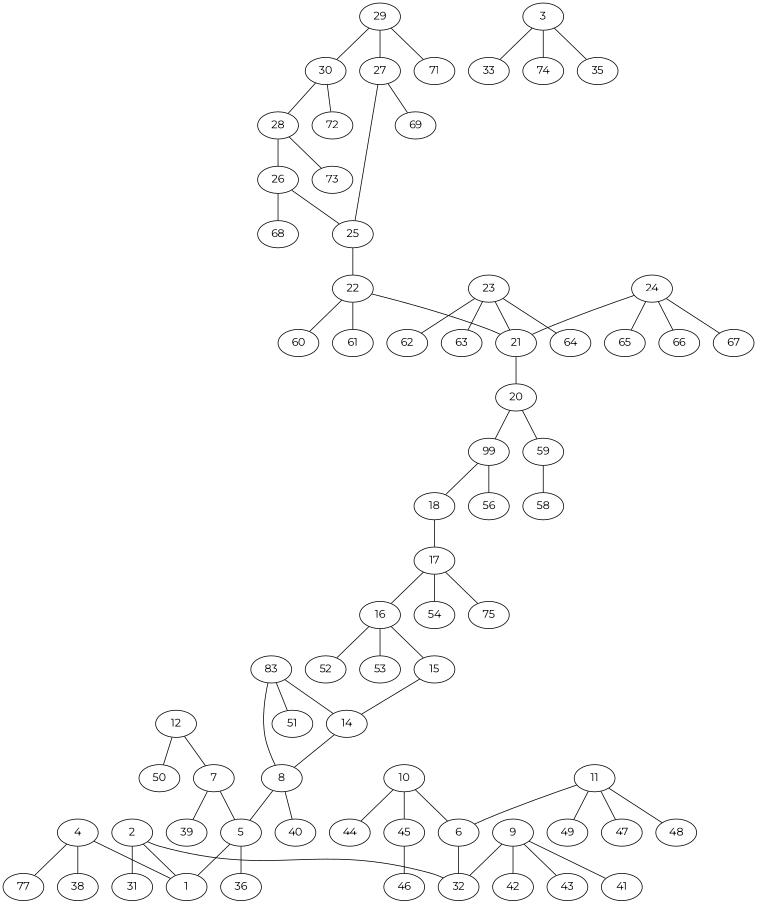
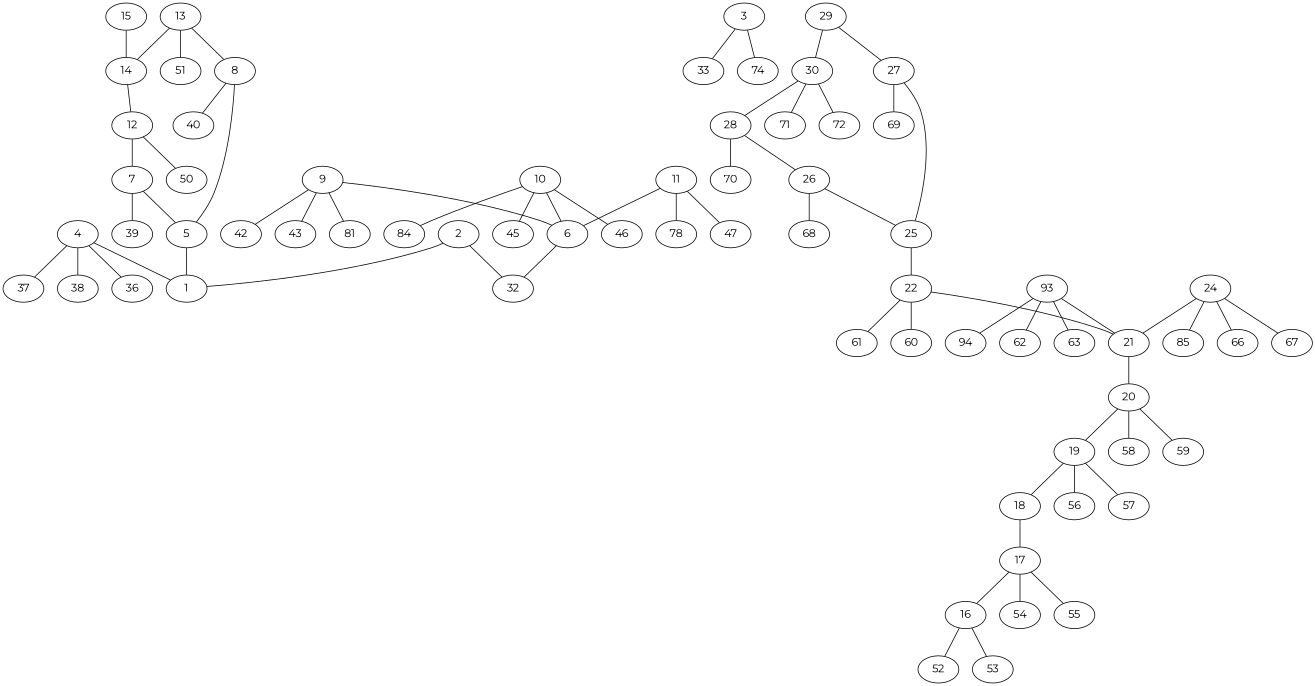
(407, 44) -> (799, 98)
(598, 71) -> none
(332, 180) -> (731, 180)
(489, 289) -> (1047, 289)
(570, 343) -> (966, 343)
(625, 343) -> (1183, 343)
(489, 452) -> (1074, 452)
(543, 479) -> (1129, 425)
none -> (1129, 506)
(489, 615) -> (1074, 615)
(407, 642) -> none
(271, 669) -> (181, 17)
(314, 751) -> (129, 98)
(350, 833) -> (404, 234)
(567, 833) -> none
(676, 833) -> (676, 234)
(241, 855) -> (105, 261)
(404, 860) -> (581, 207)
(486, 860) -> (449, 198)
(23, 887) -> (23, 289)
(132, 887) -> none
(622, 887) -> (350, 234)
